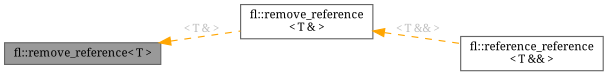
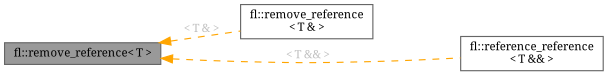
(423, 38) -> (317, 63)
